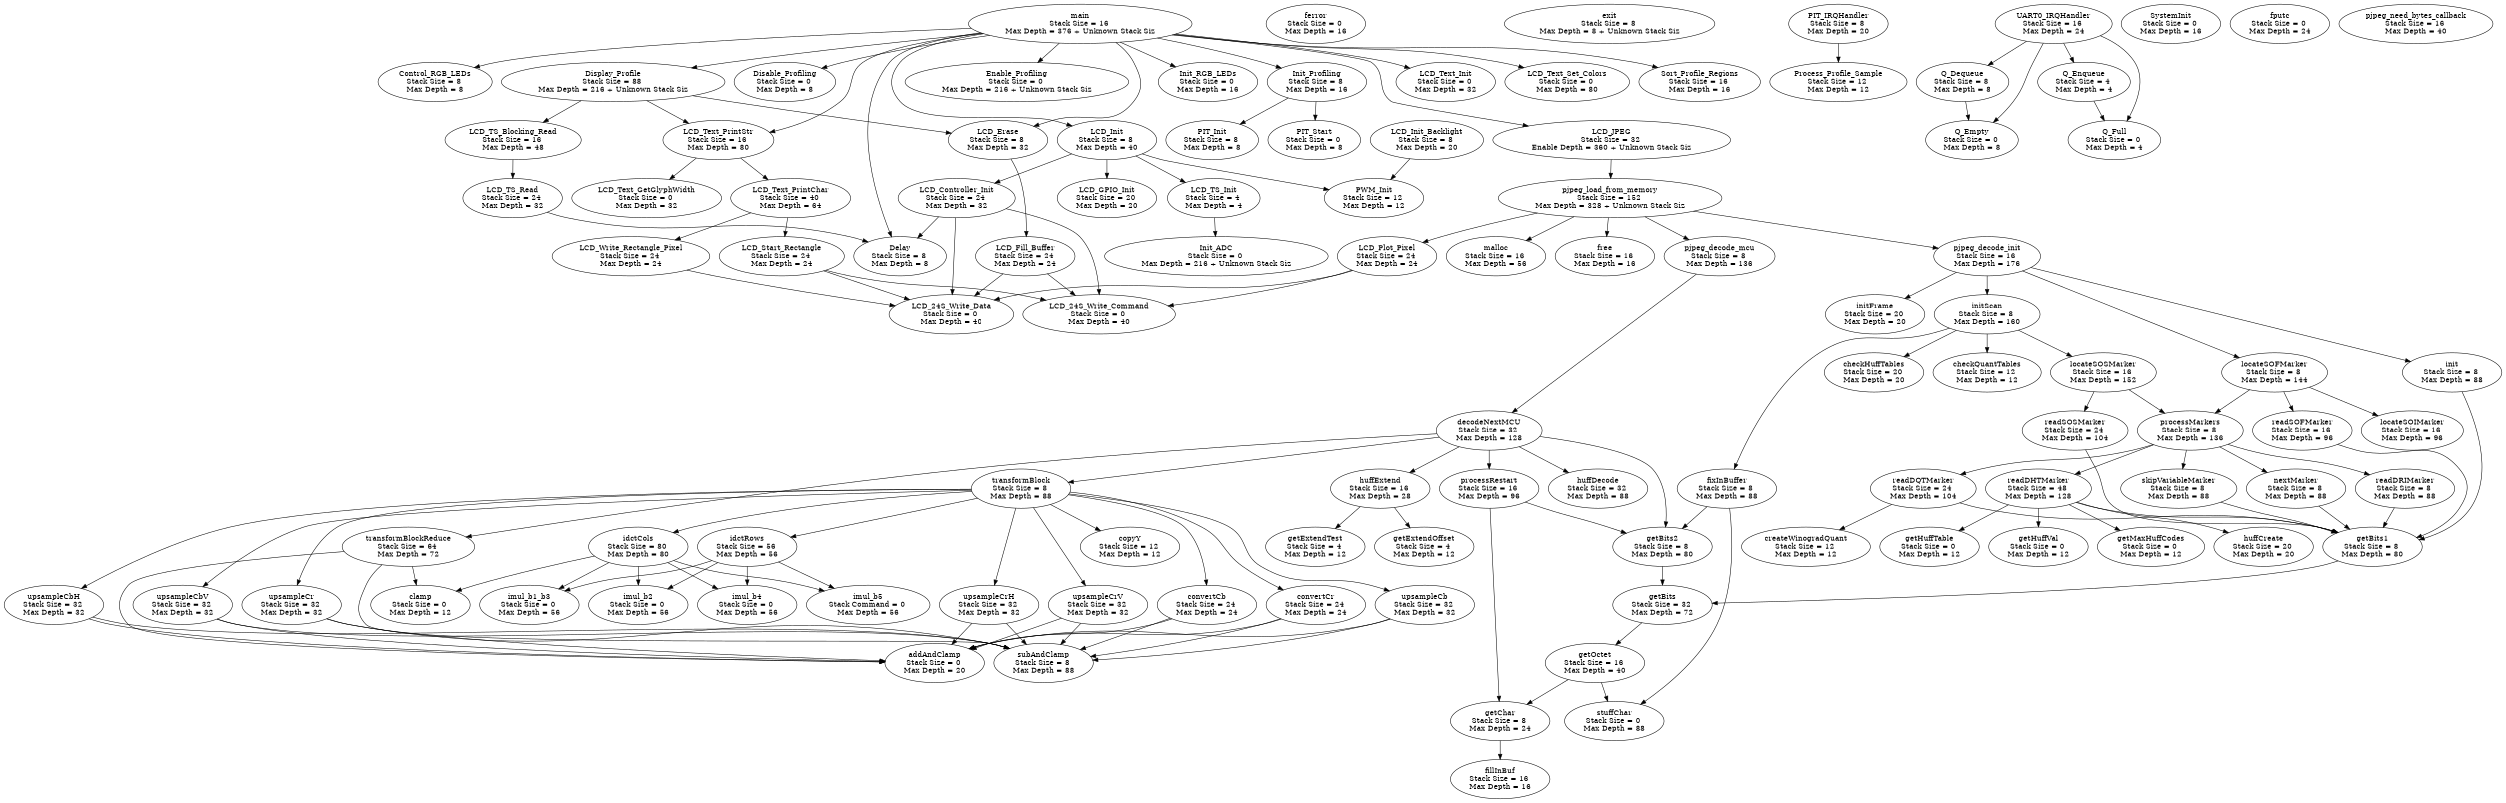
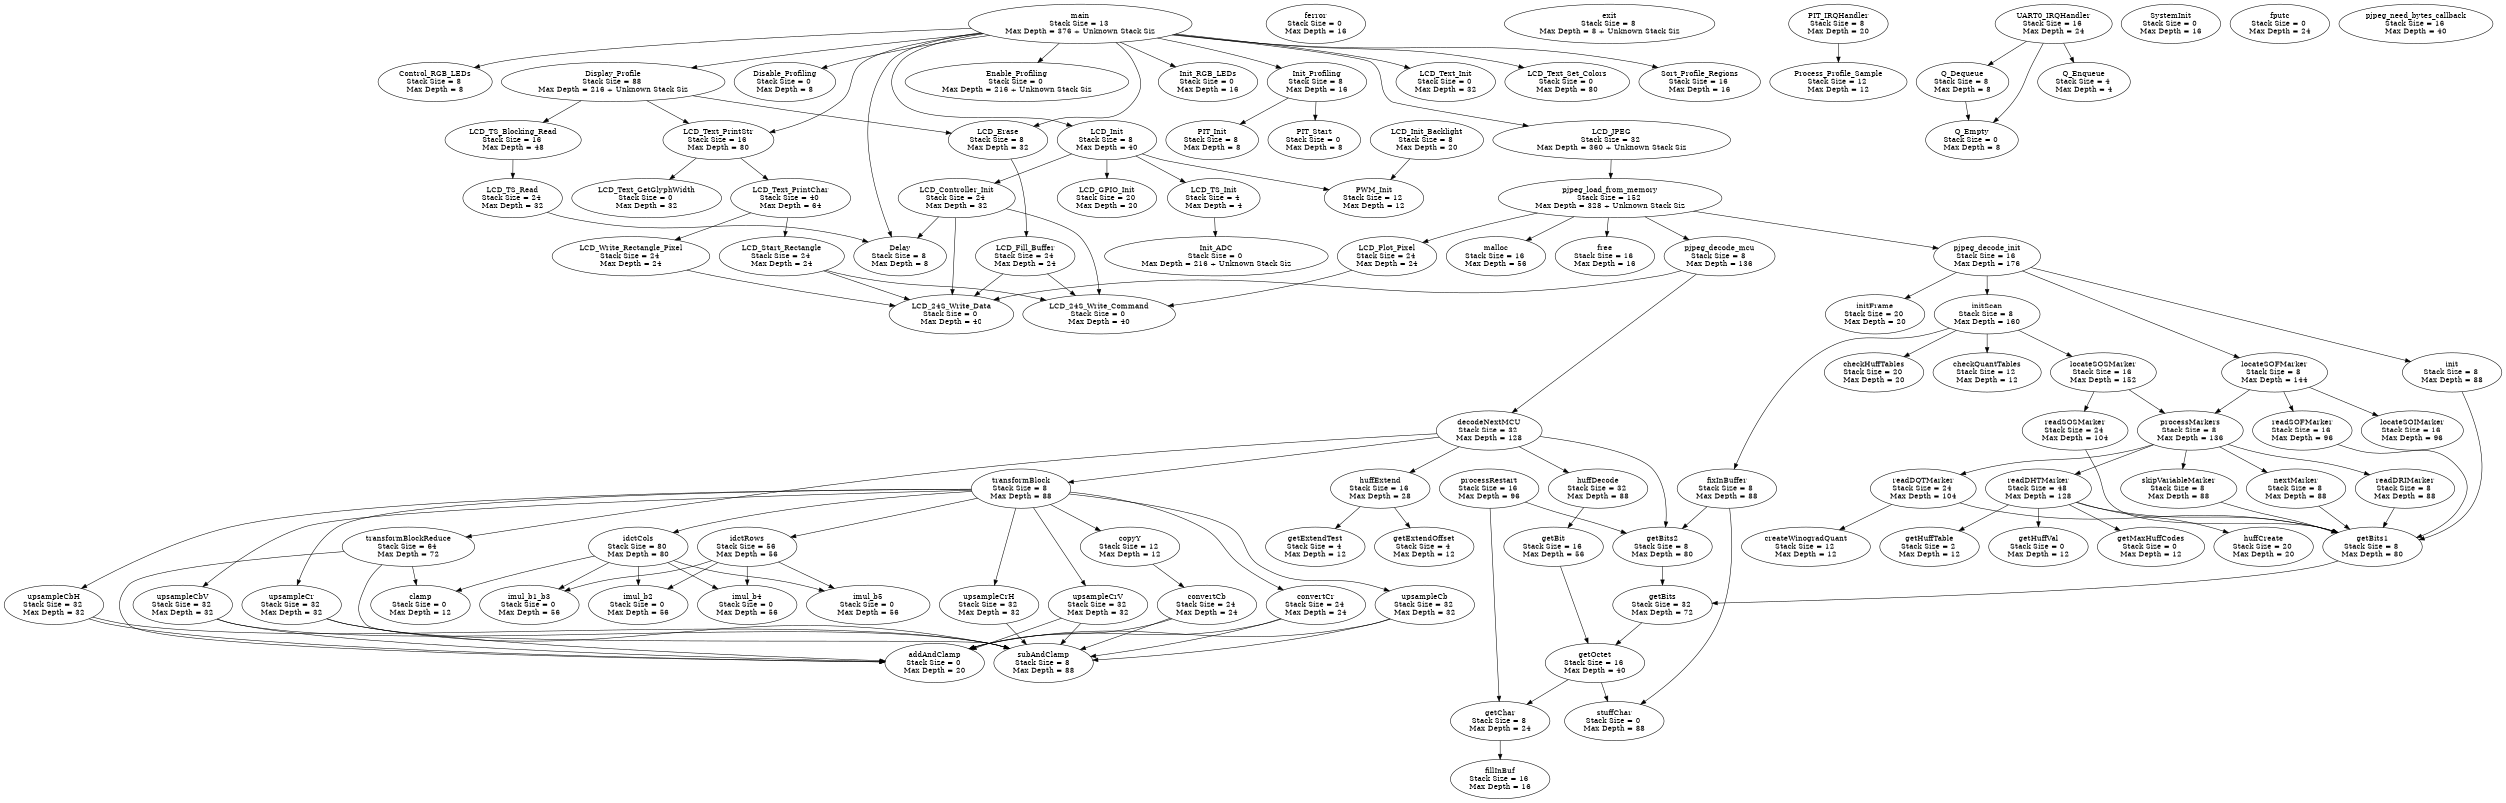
(1080, 24) -> (1080, 24)
(1612, 140) -> (1612, 140)
(2114, 140) -> none
(1176, 287) -> (1340, 287)
(1489, 457) -> none
(1156, 513) -> (1166, 574)
none -> (1554, 547)
(1930, 547) -> (1930, 547)
(868, 605) -> (868, 605)
(964, 632) -> none
